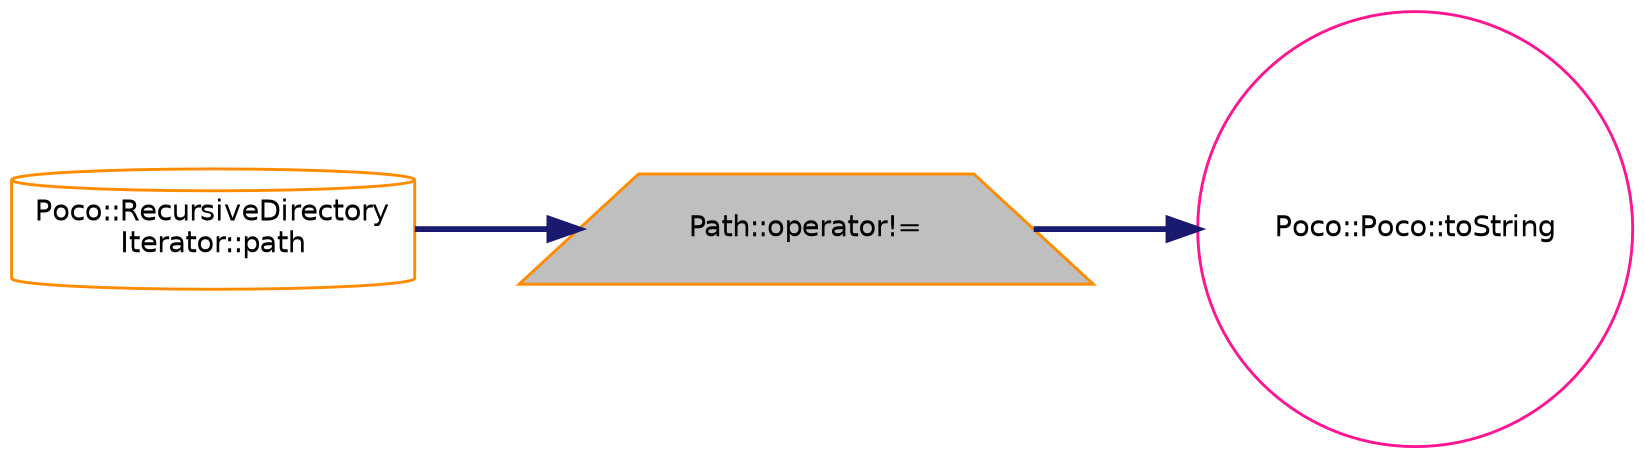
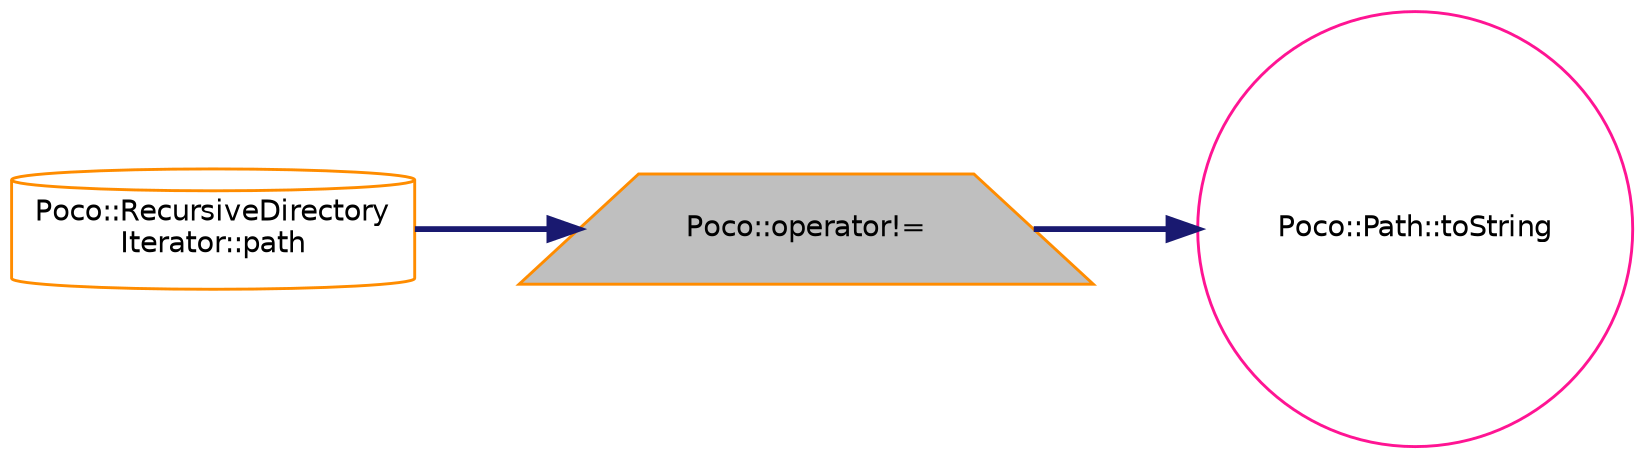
(806, 229) -> (806, 229)
(1415, 229) -> (1415, 229)
